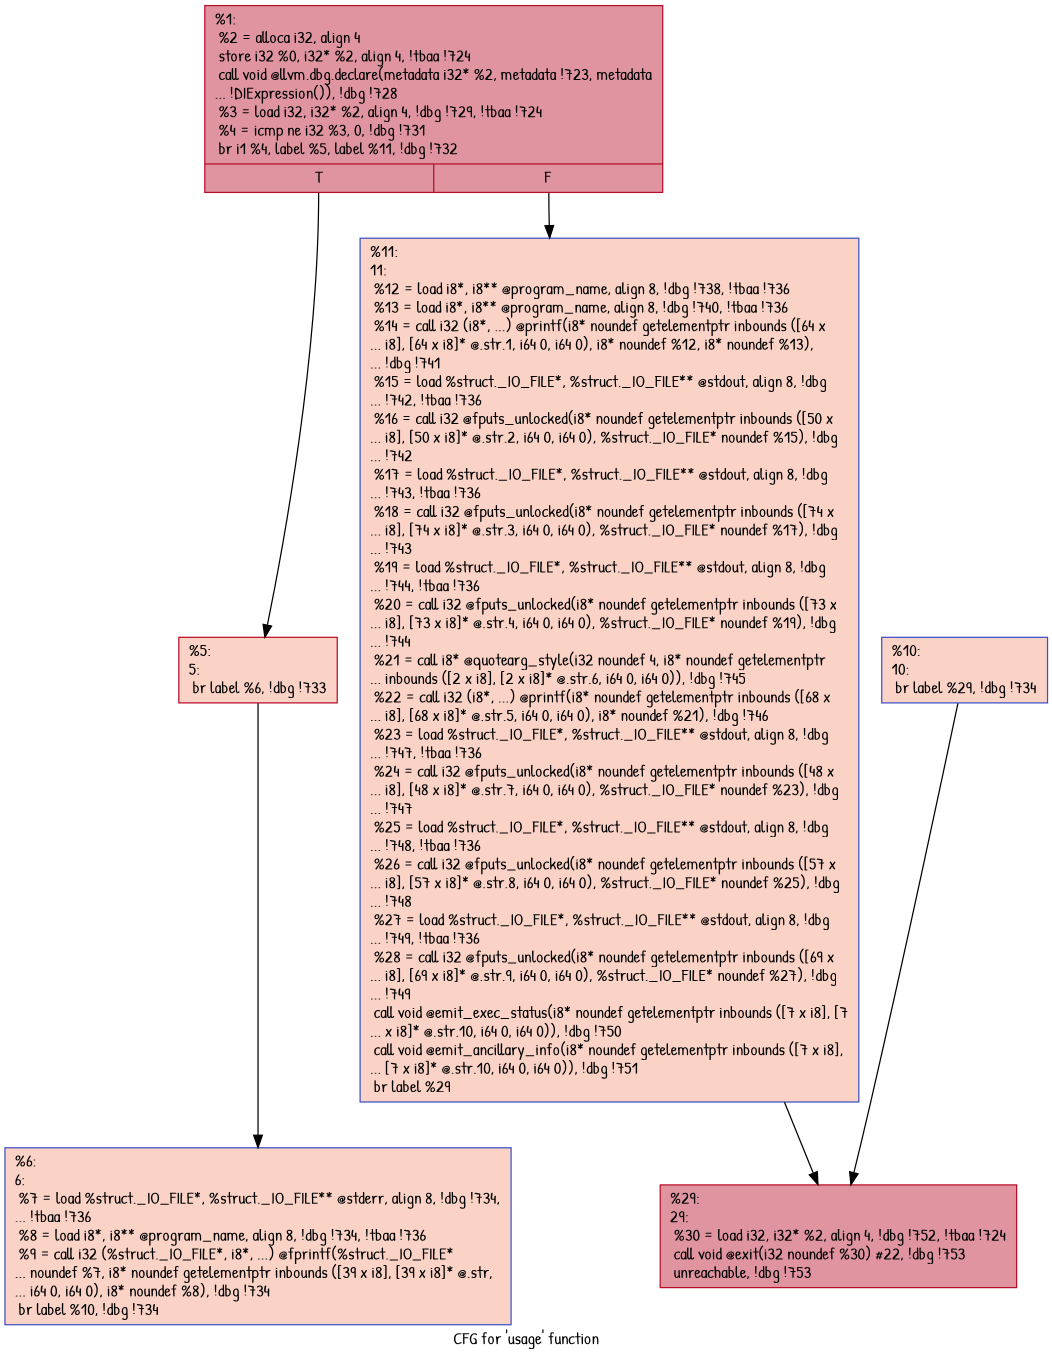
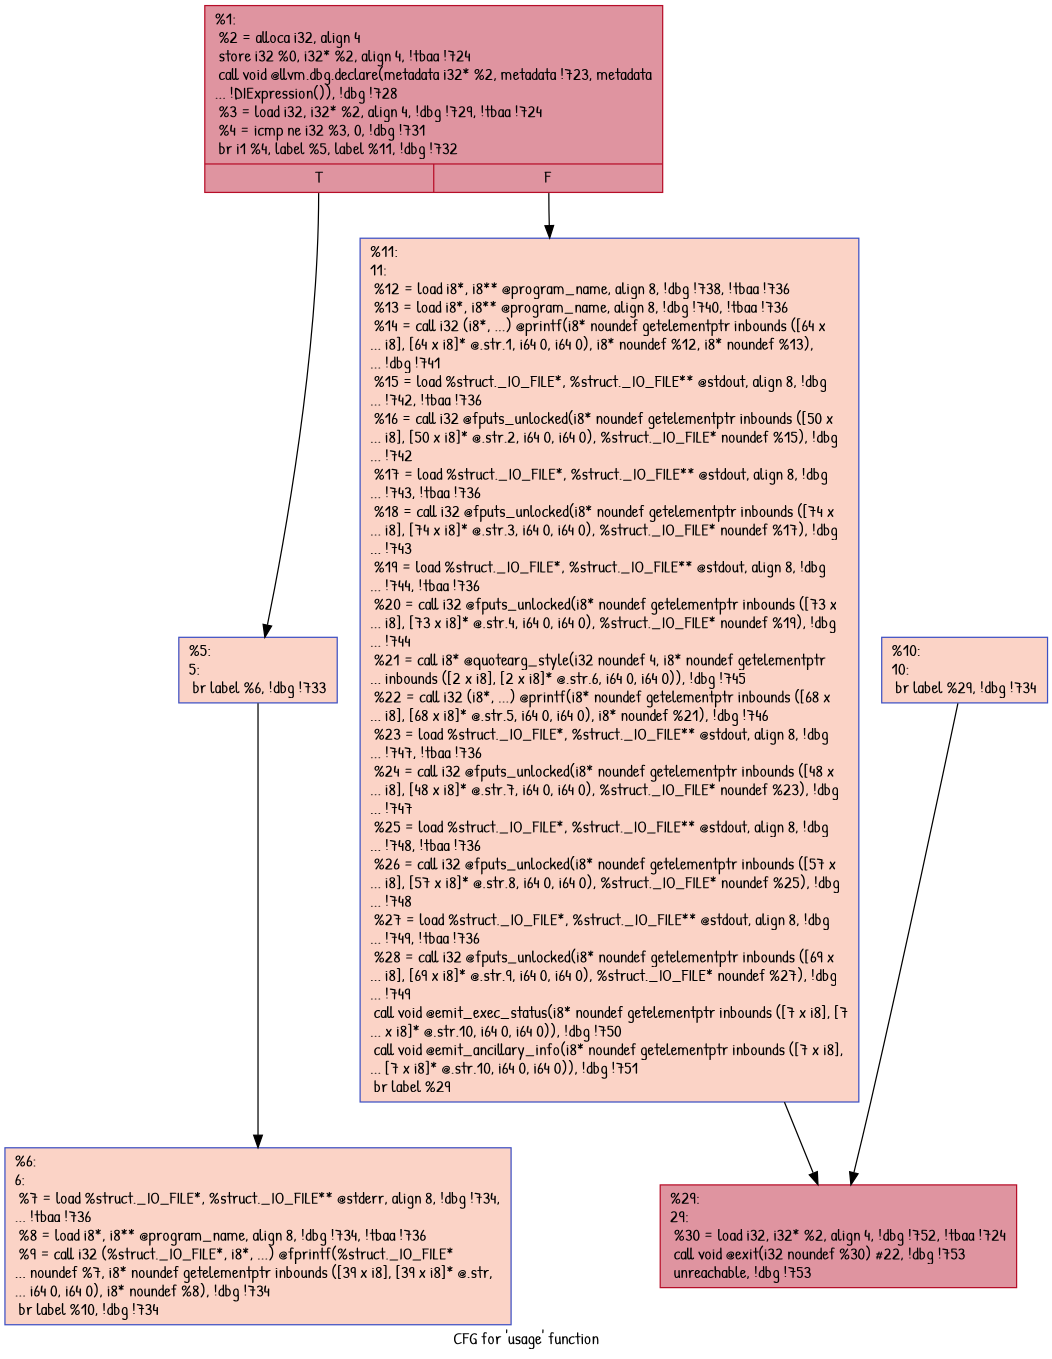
(258, 670) -> (258, 670)
